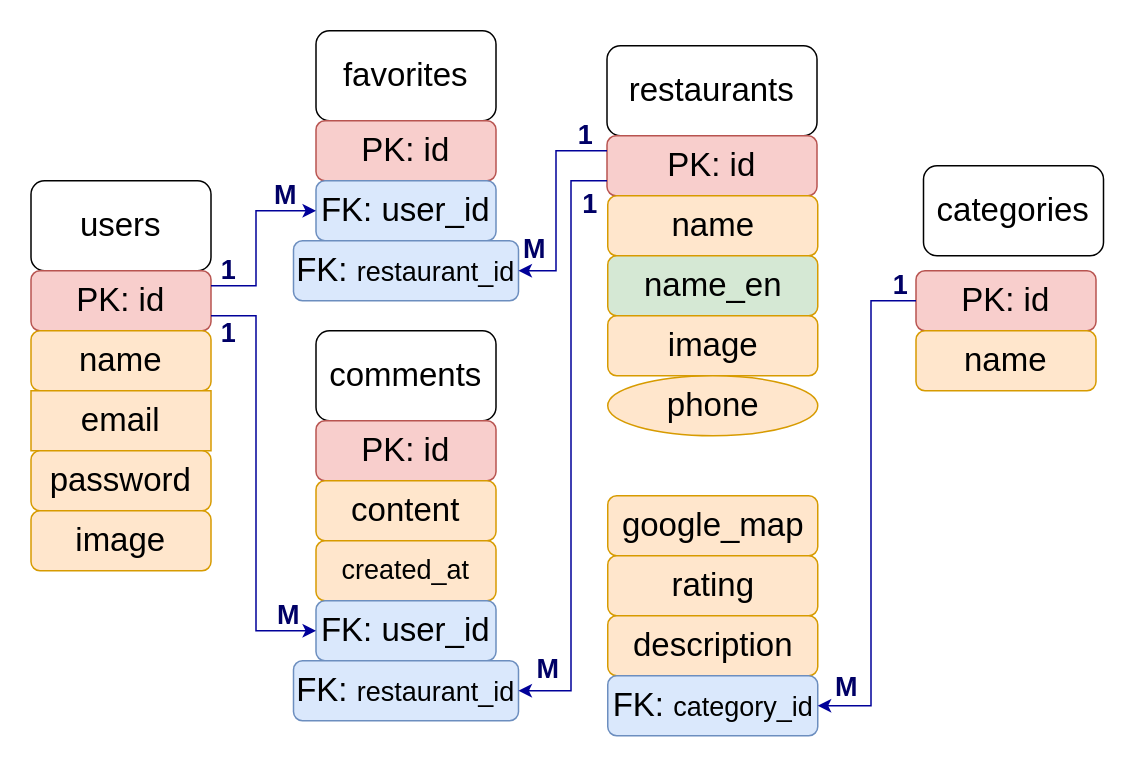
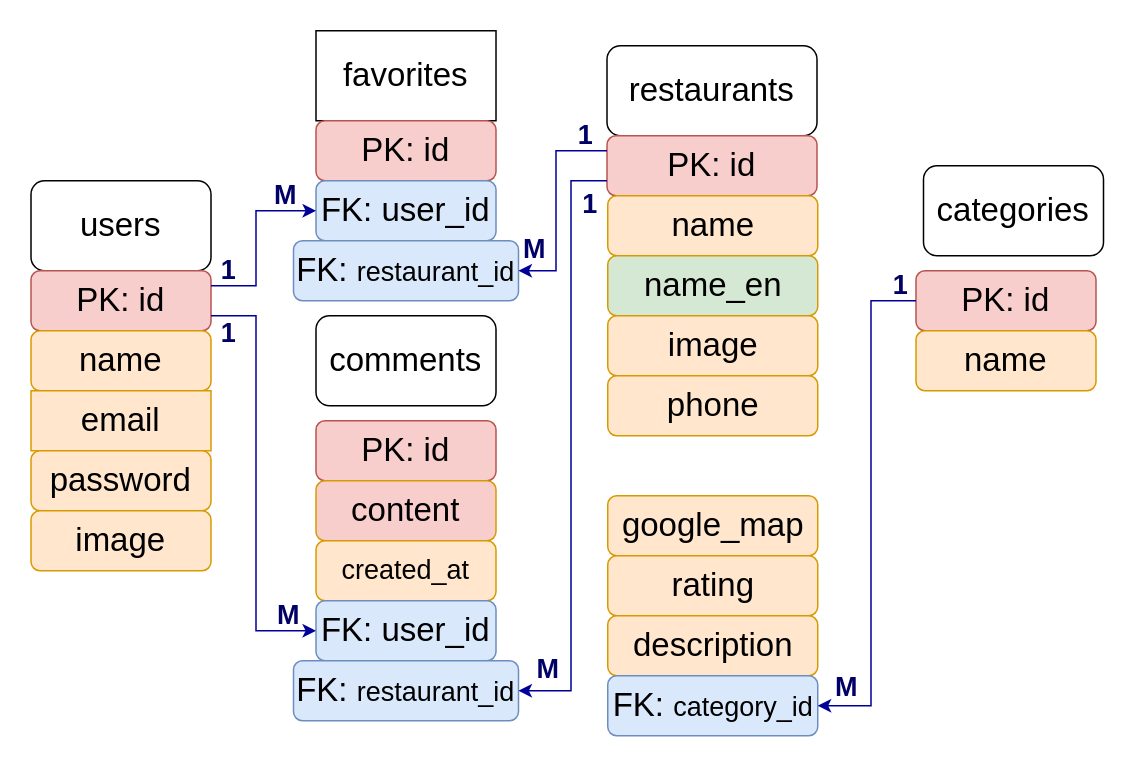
(406, 76) -> (406, 76)
(406, 376) -> (406, 361)
(713, 406) -> (713, 406)
(406, 511) -> (406, 511)
